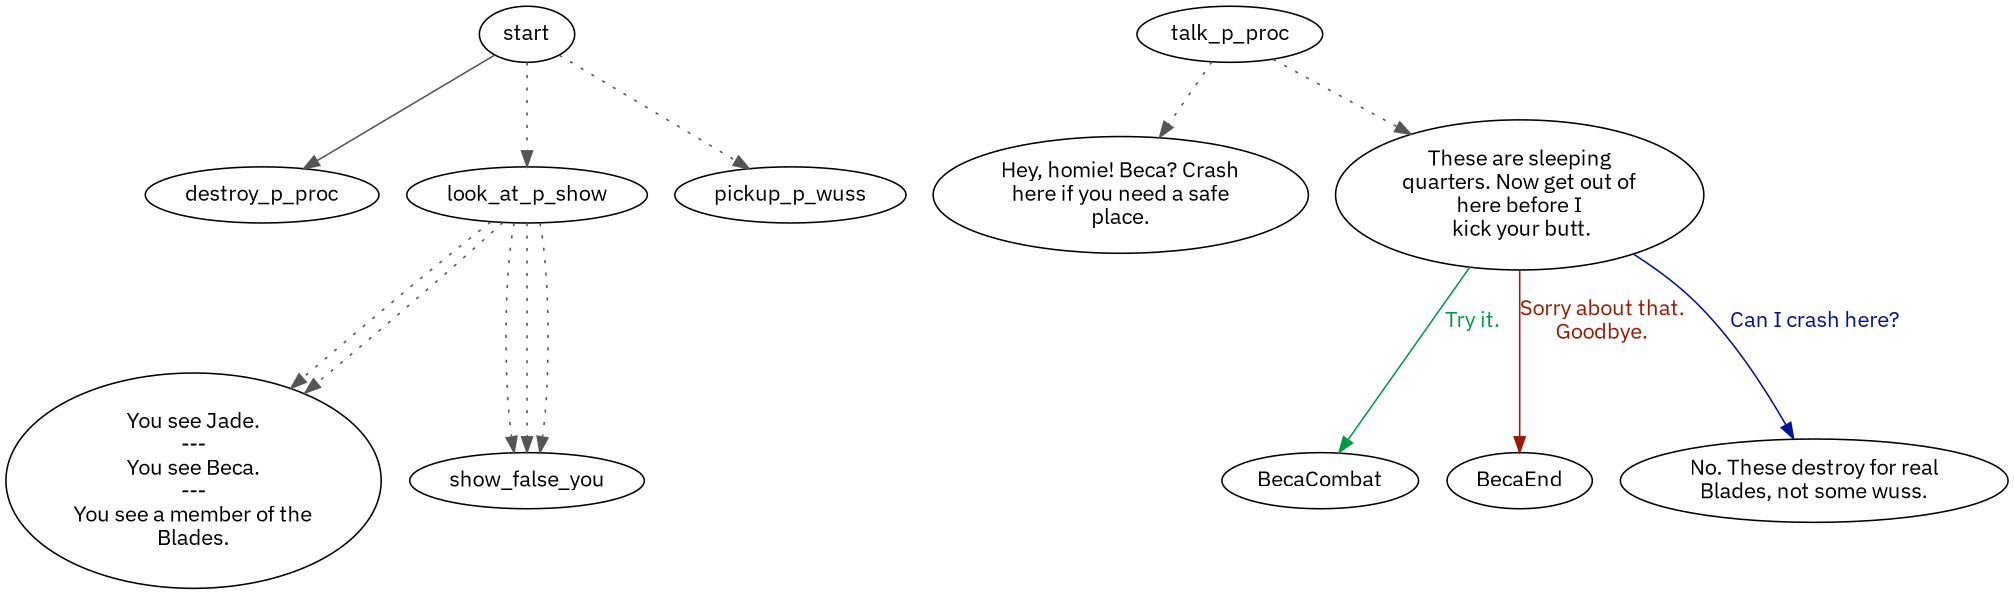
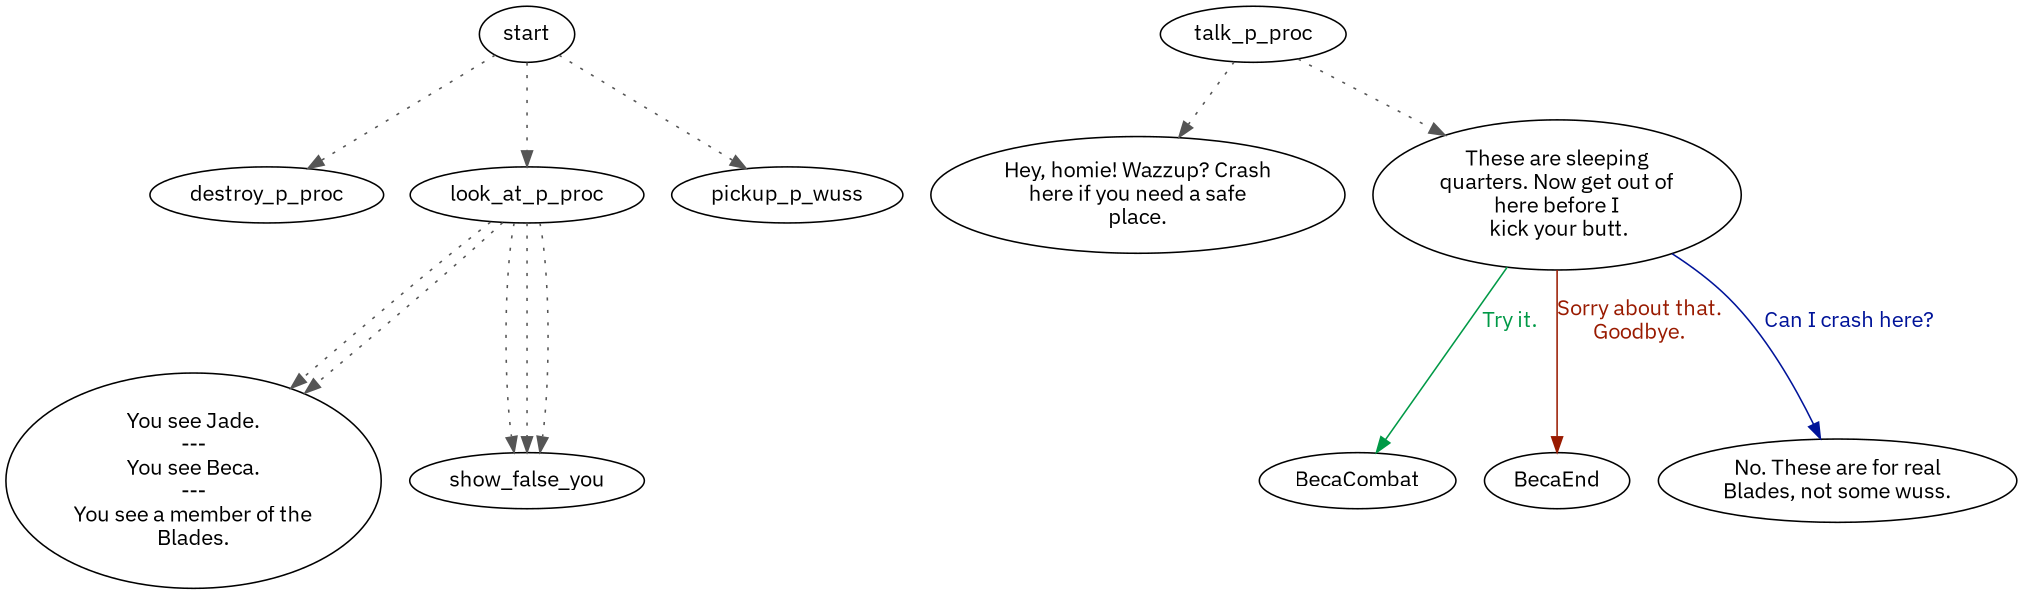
(406, 108) -> (408, 108)
(527, 195) -> (527, 195)
(1121, 195) -> (1138, 195)
(1814, 481) -> (1838, 481)
